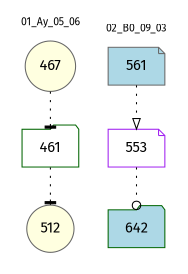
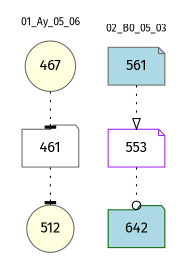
(136, 29) -> (136, 29)
(50, 148) -> (50, 148)
